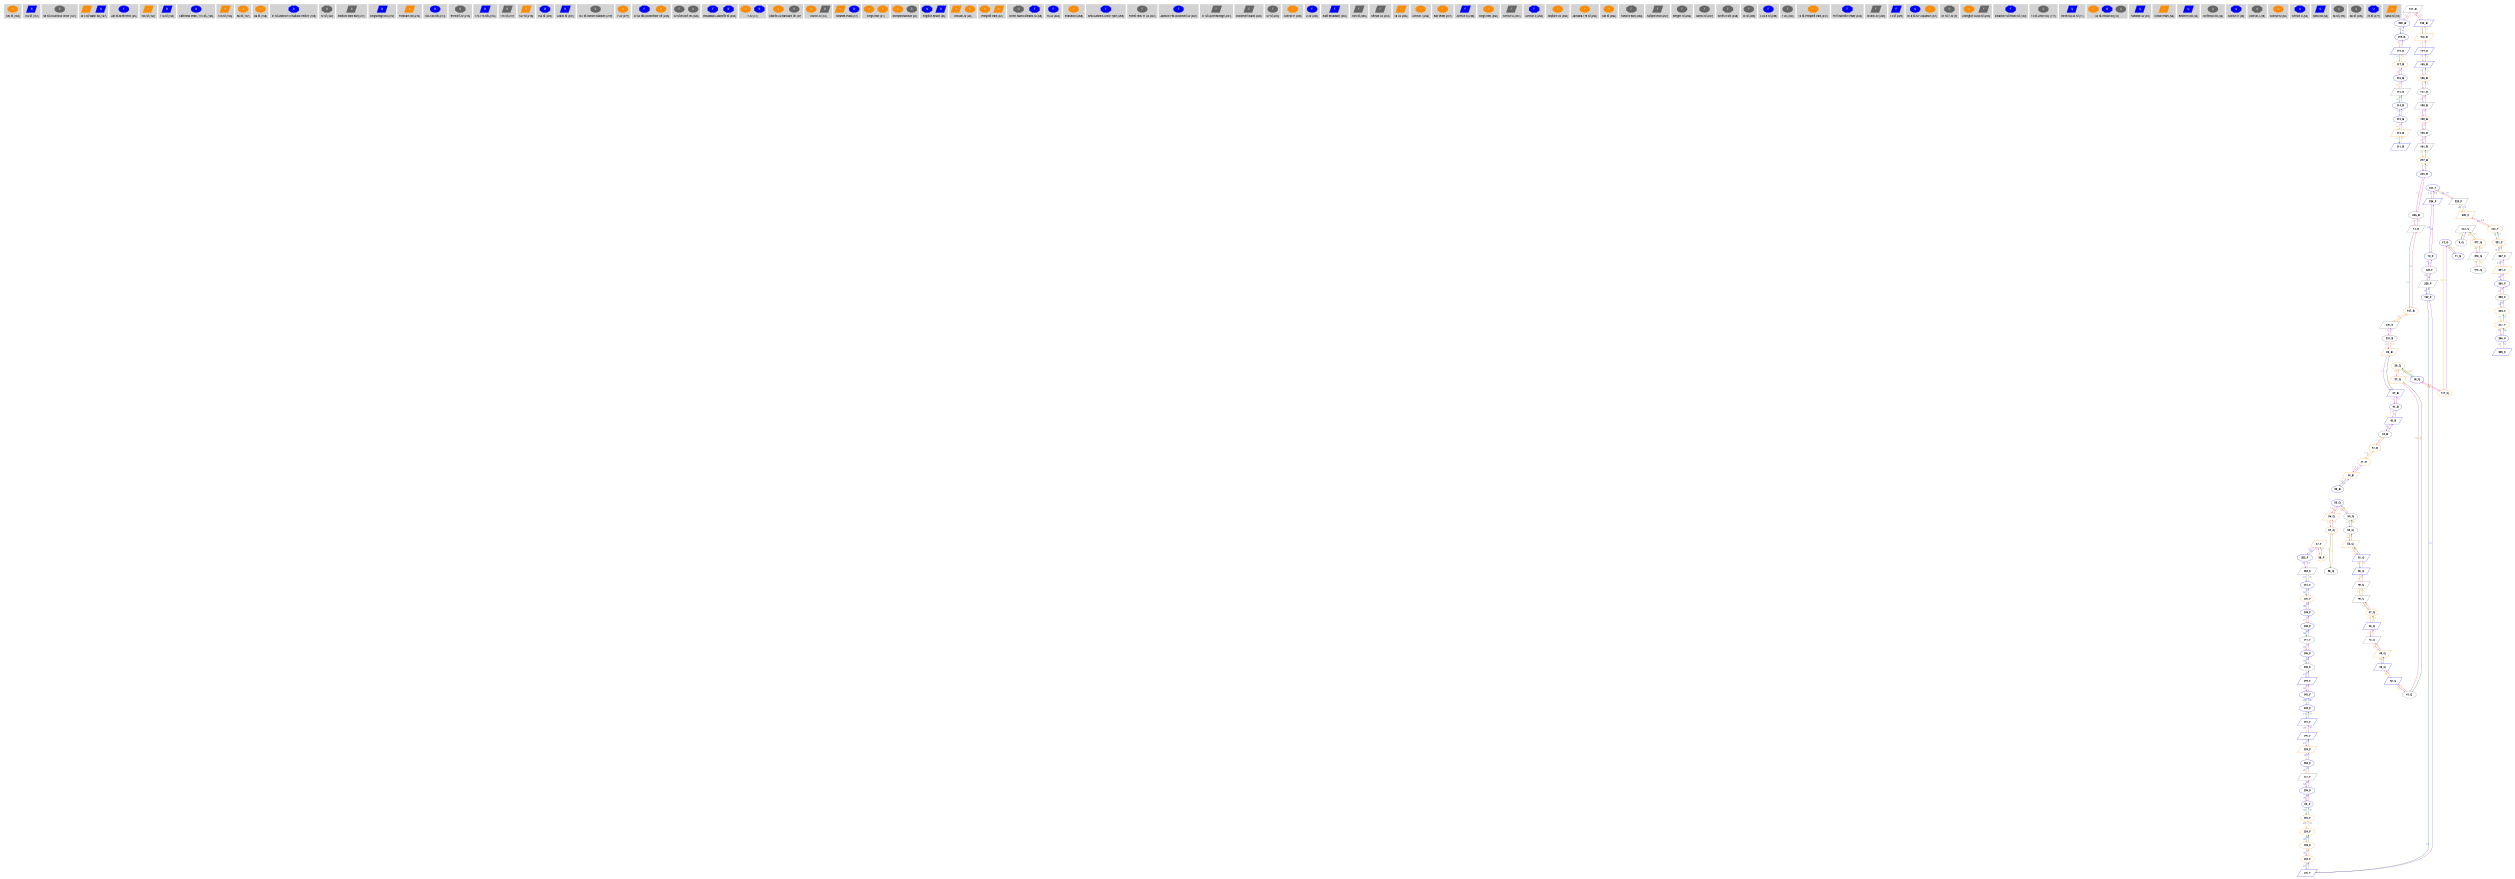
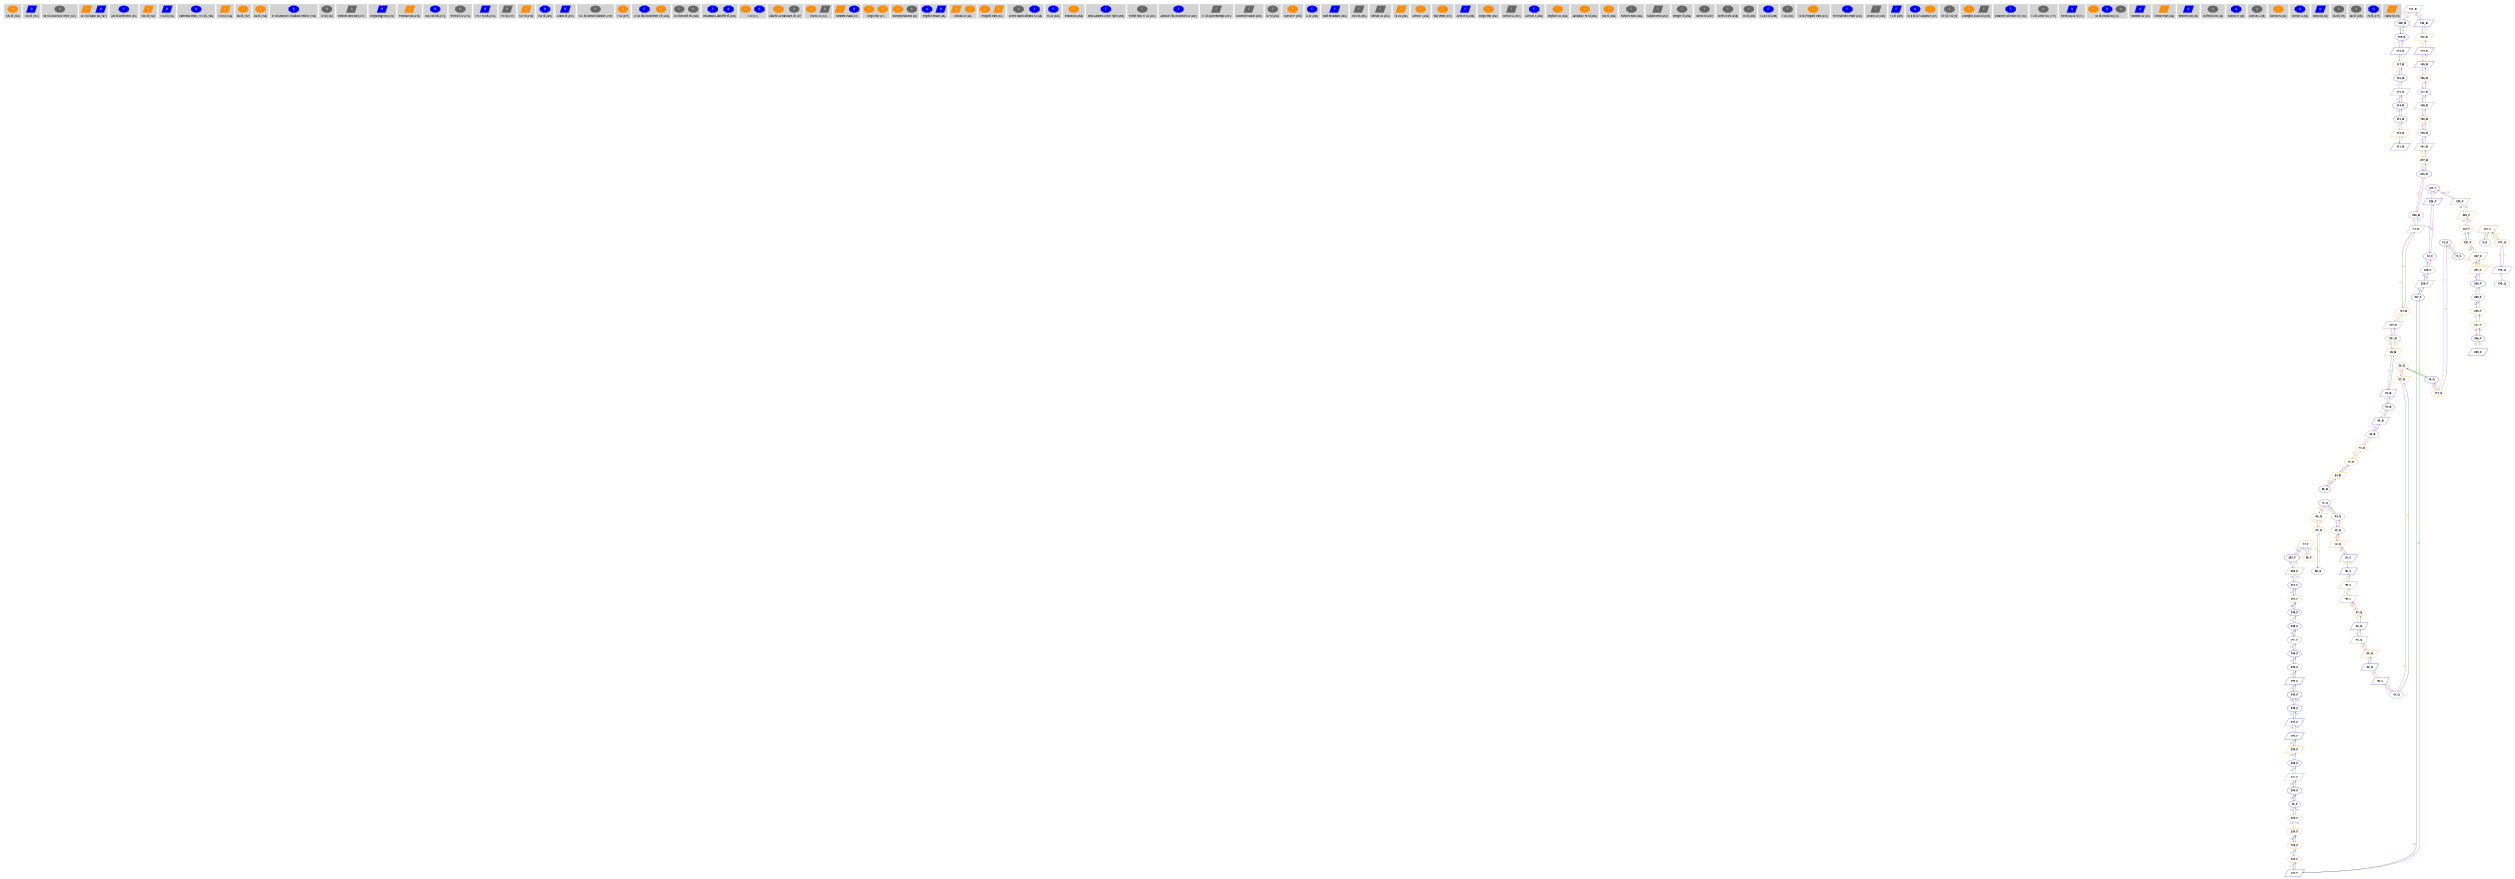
(2479, 264) -> (2481, 264)
